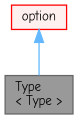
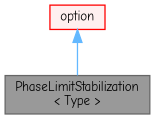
(39, 95) -> (77, 95)
